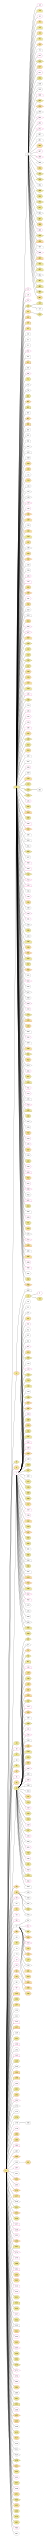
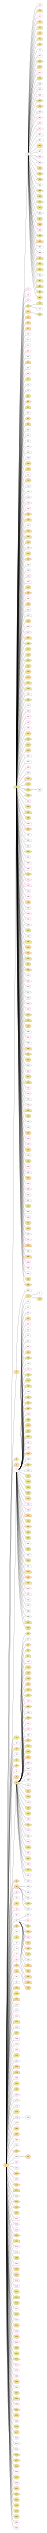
(28, 1465) -> none
